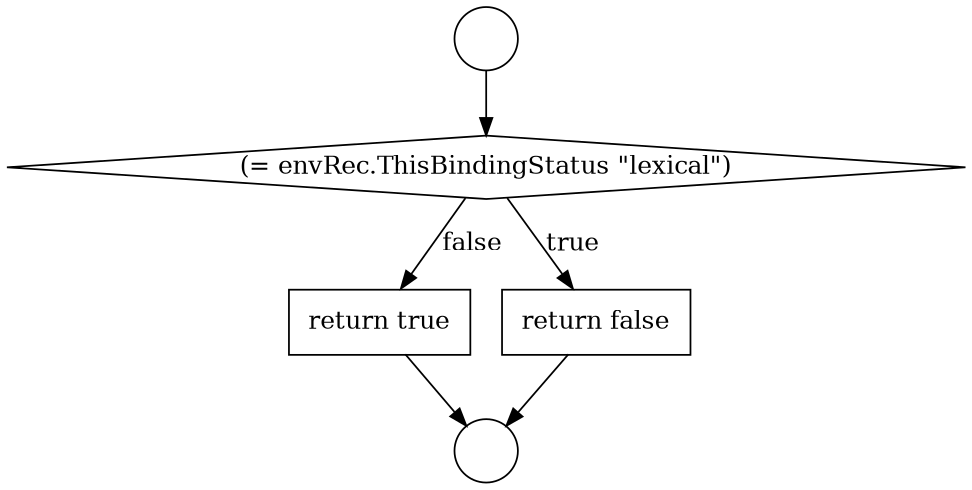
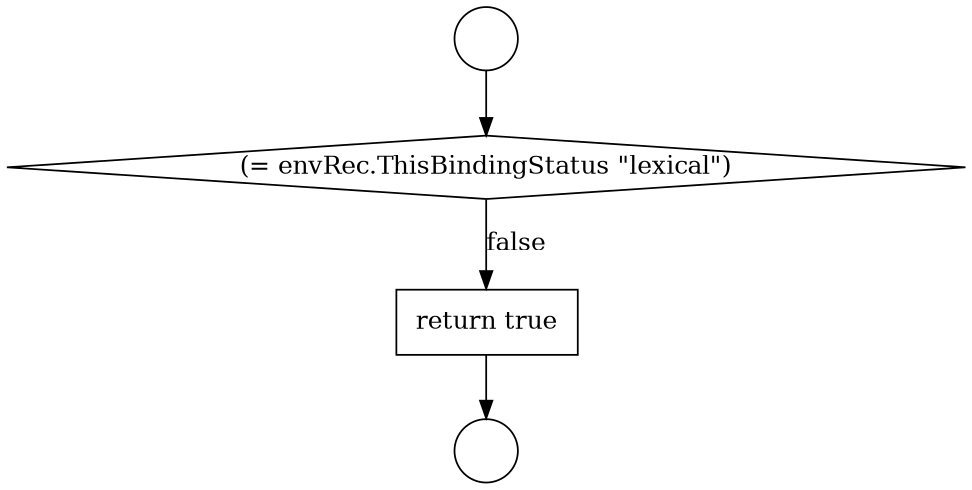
(595, 321) -> none
